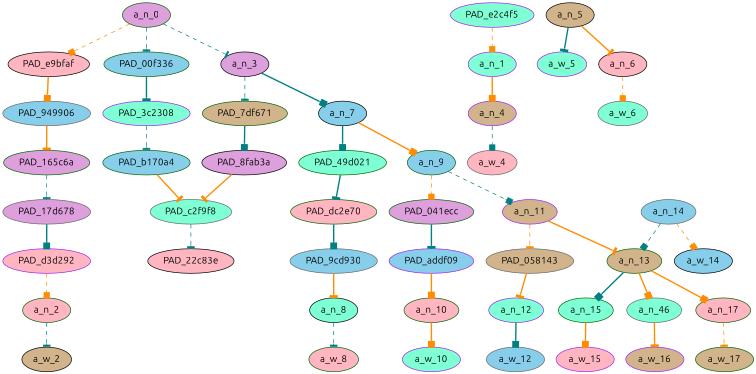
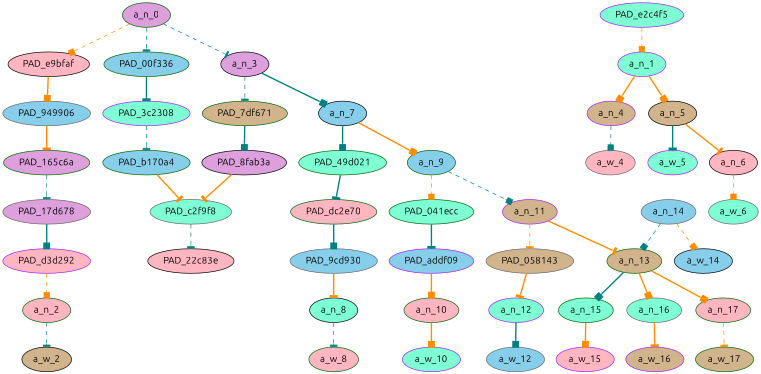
none -> (655, 86)
(431, 212) -> (431, 212)
(654, 310) -> (654, 310)
